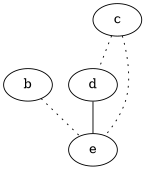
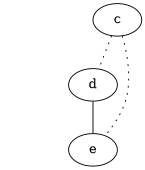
(28, 85) -> none
